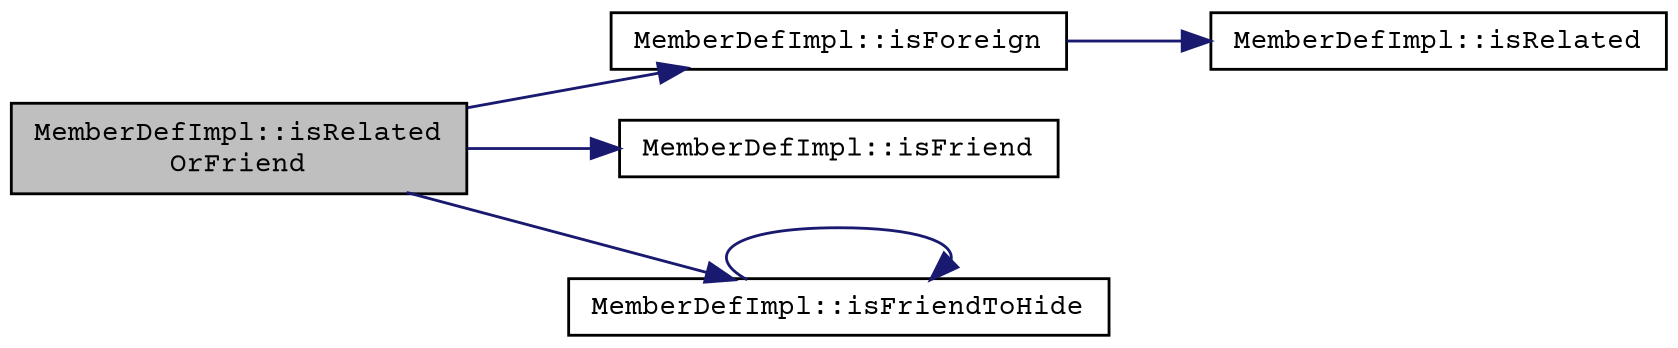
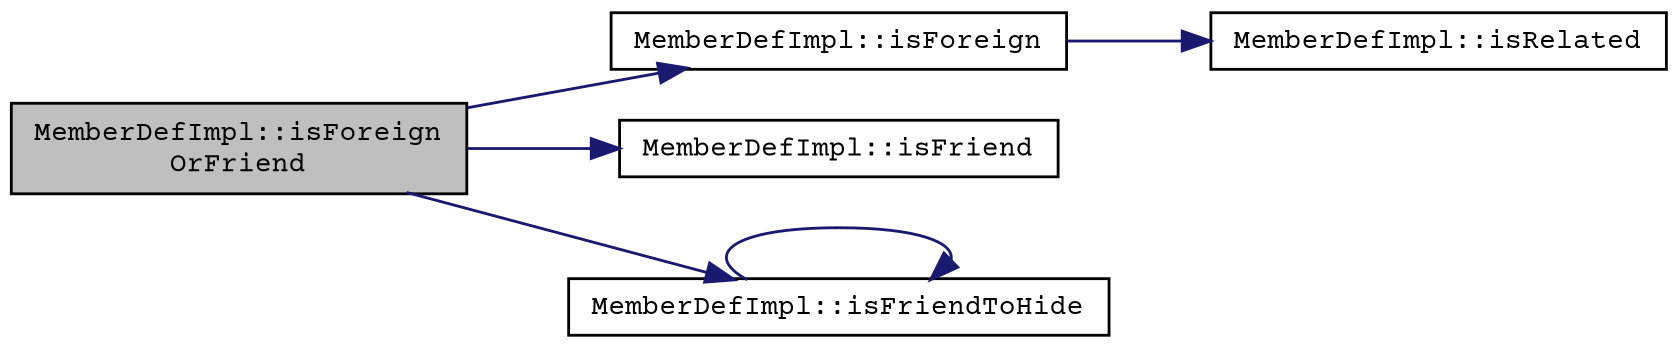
(239, 149) -> (239, 149)
